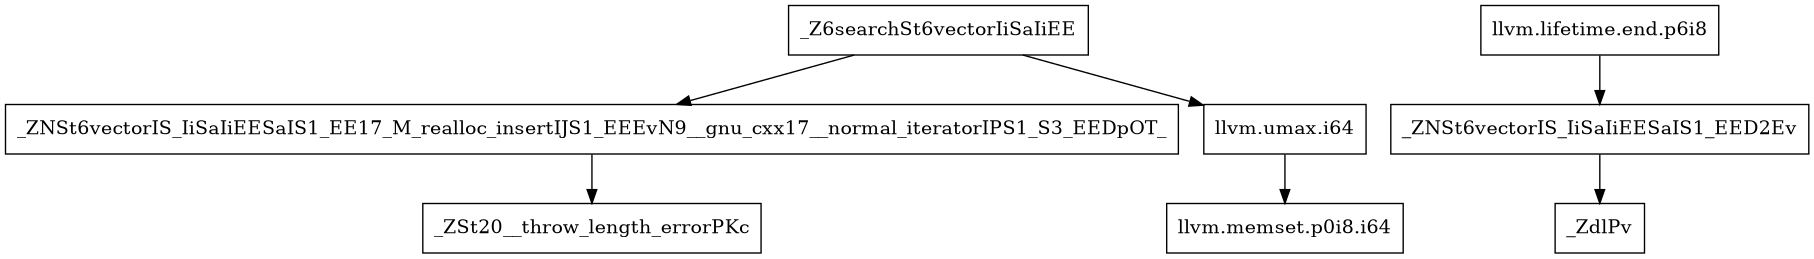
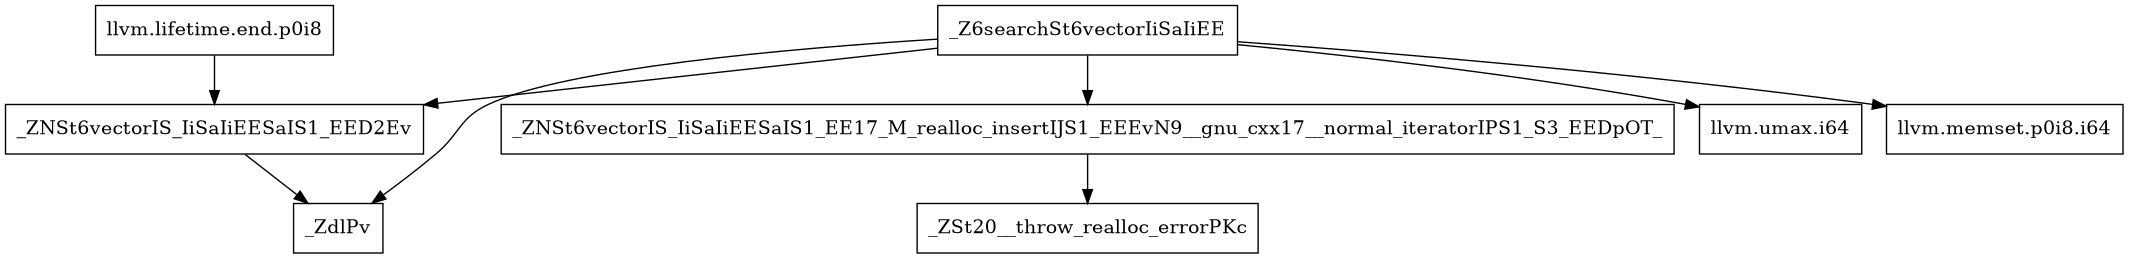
(1600, 30) -> (214, 30)
none -> (642, 68)
none -> (688, 76)
(1285, 172) -> (1556, 69)
(592, 228) -> (1088, 228)
